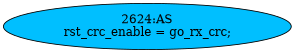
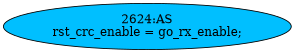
(147, 26) -> (147, 26)
